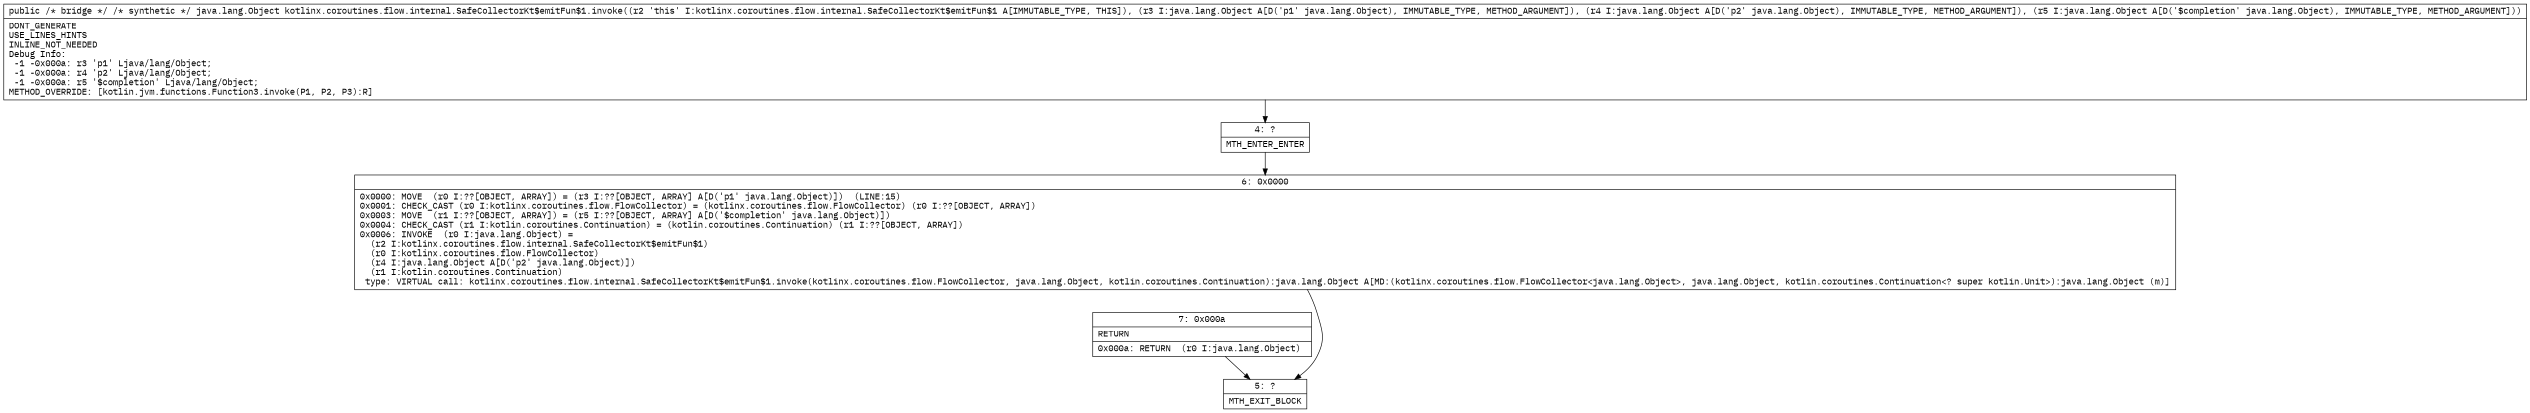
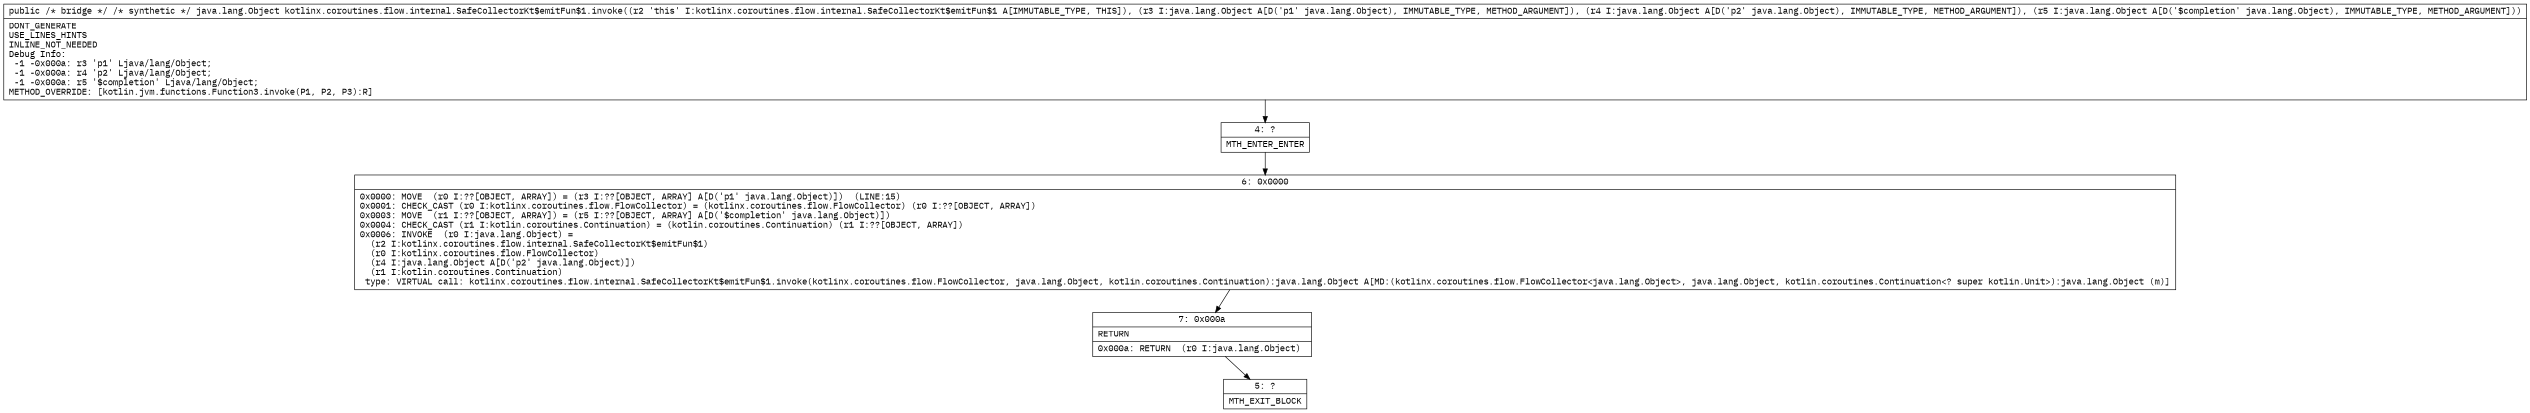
(1322, 335) -> (1224, 298)
